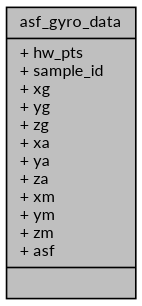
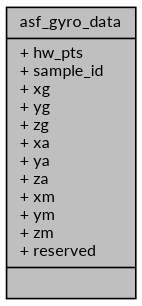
(38, 251) -> (58, 251)
